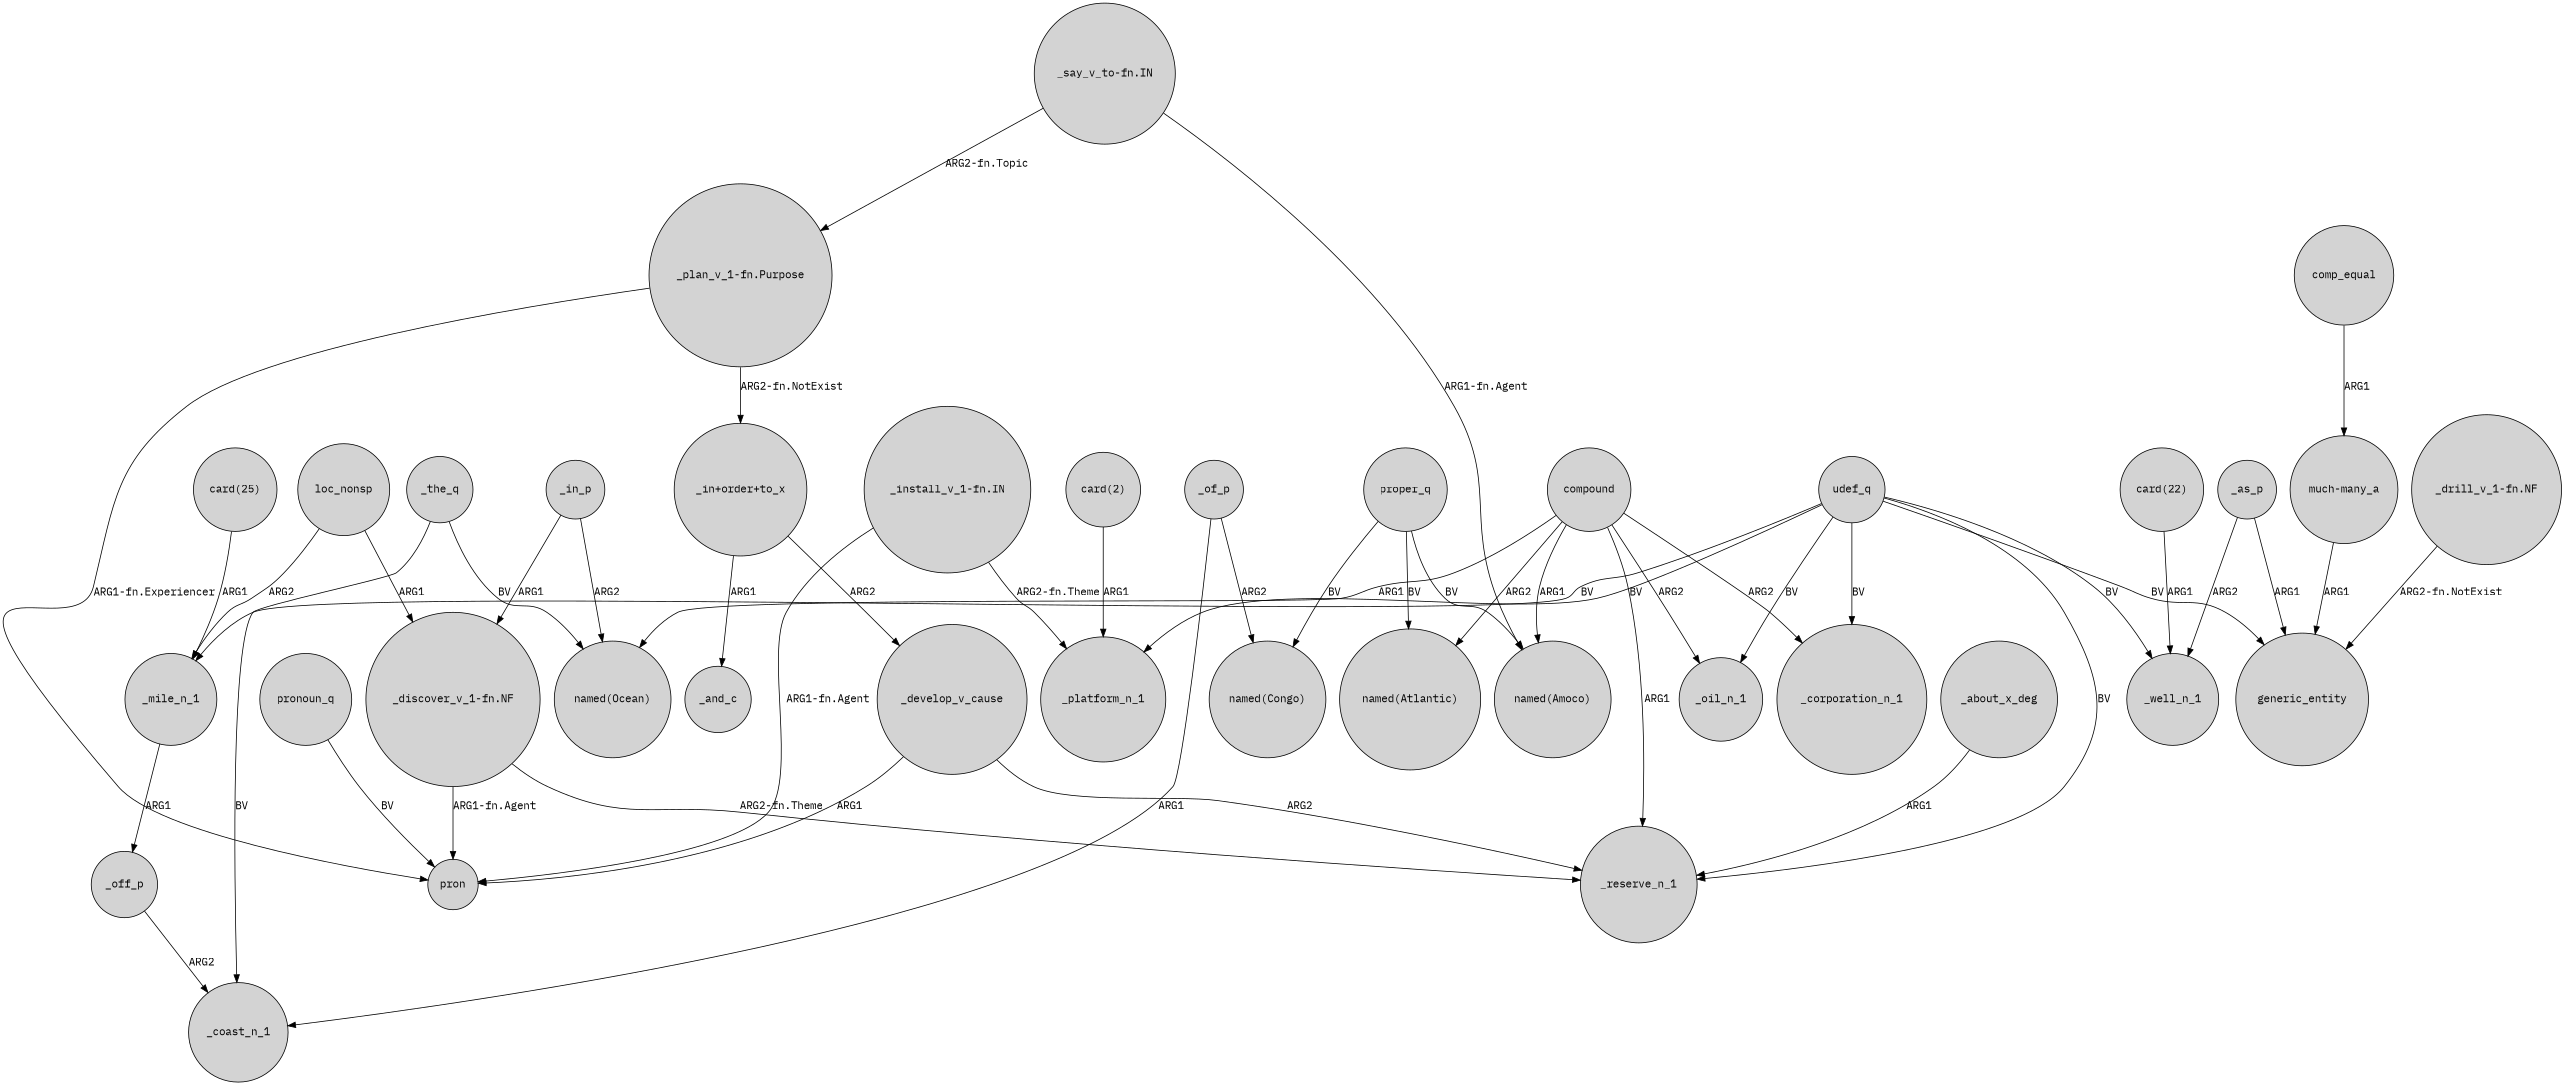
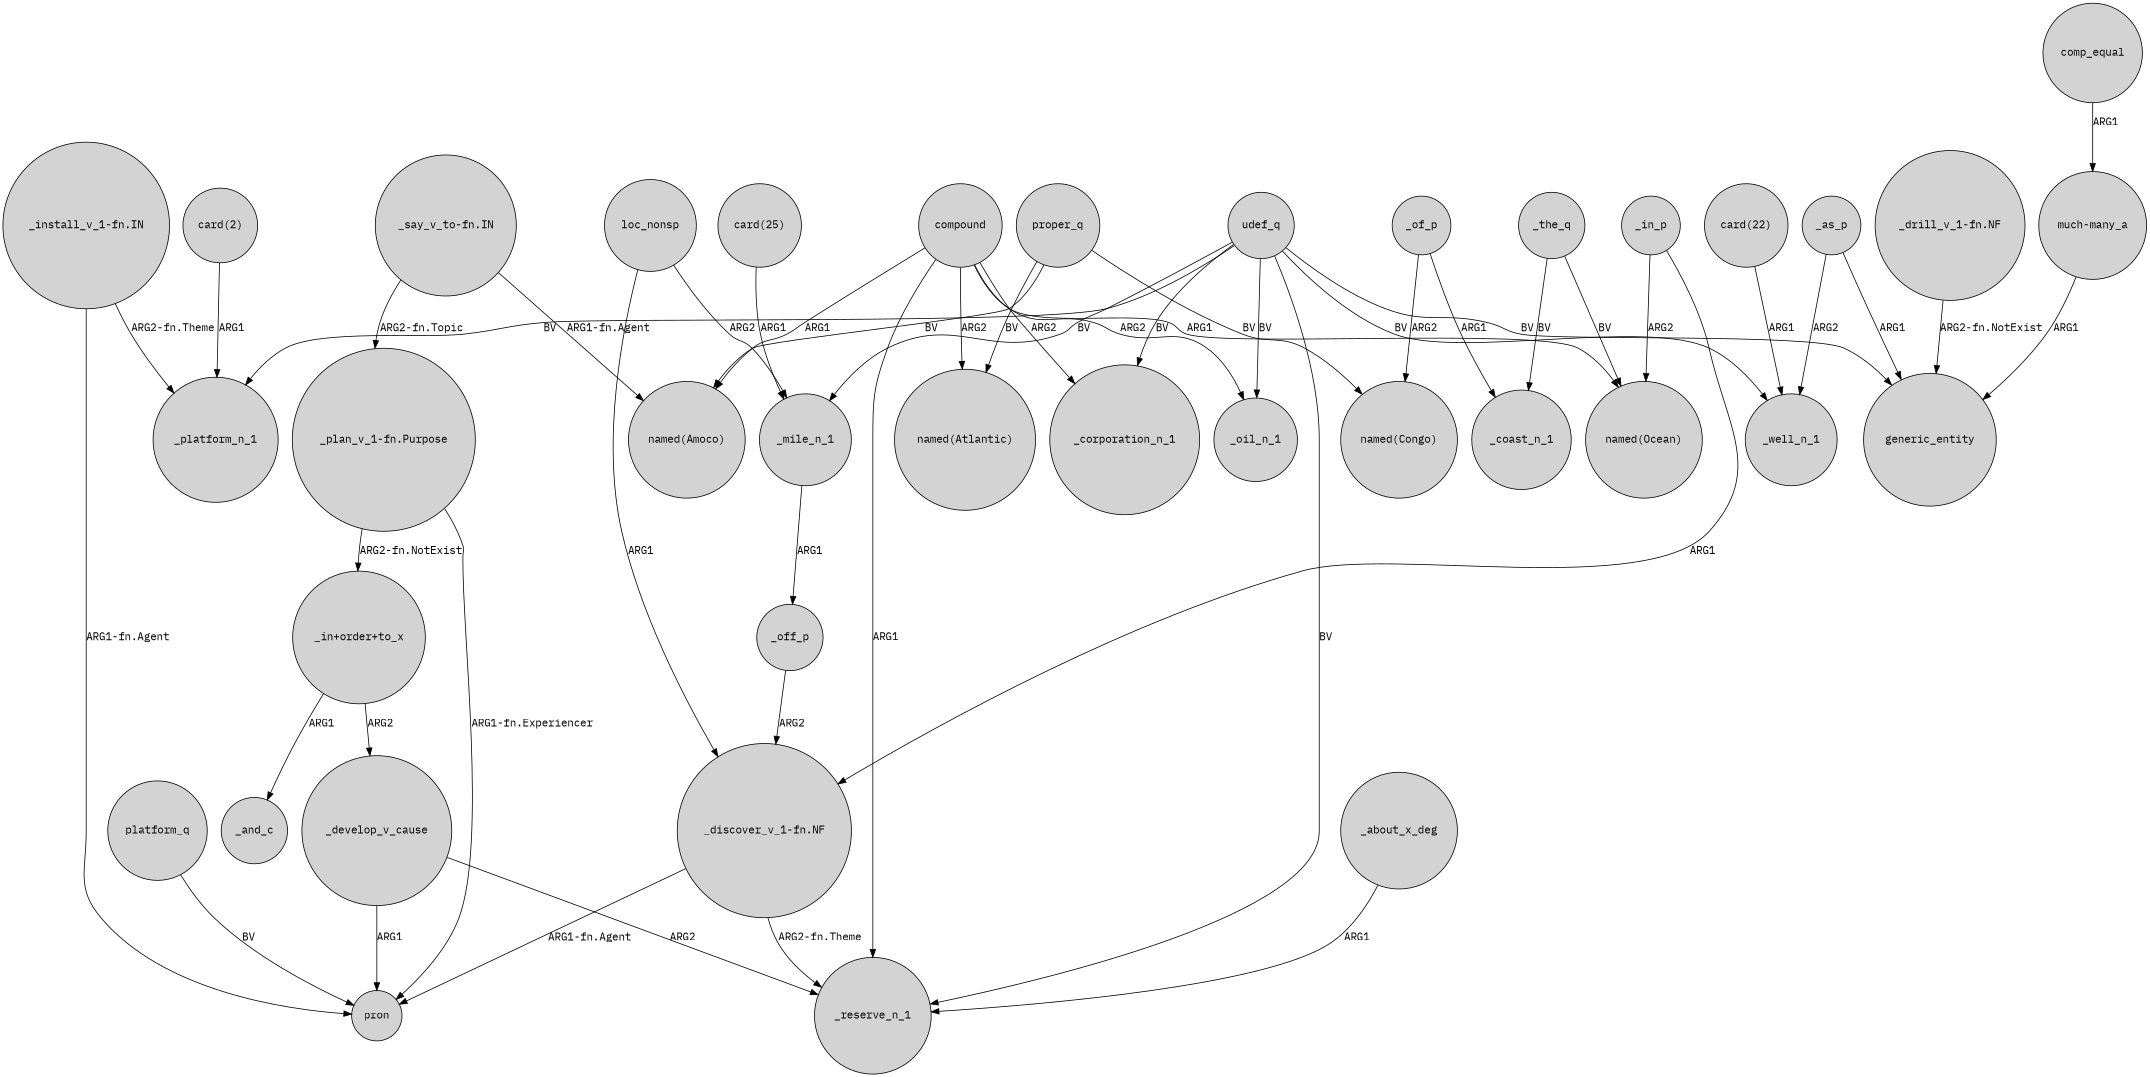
(306, 699) -> (158, 831)
(174, 949) -> (781, 703)
